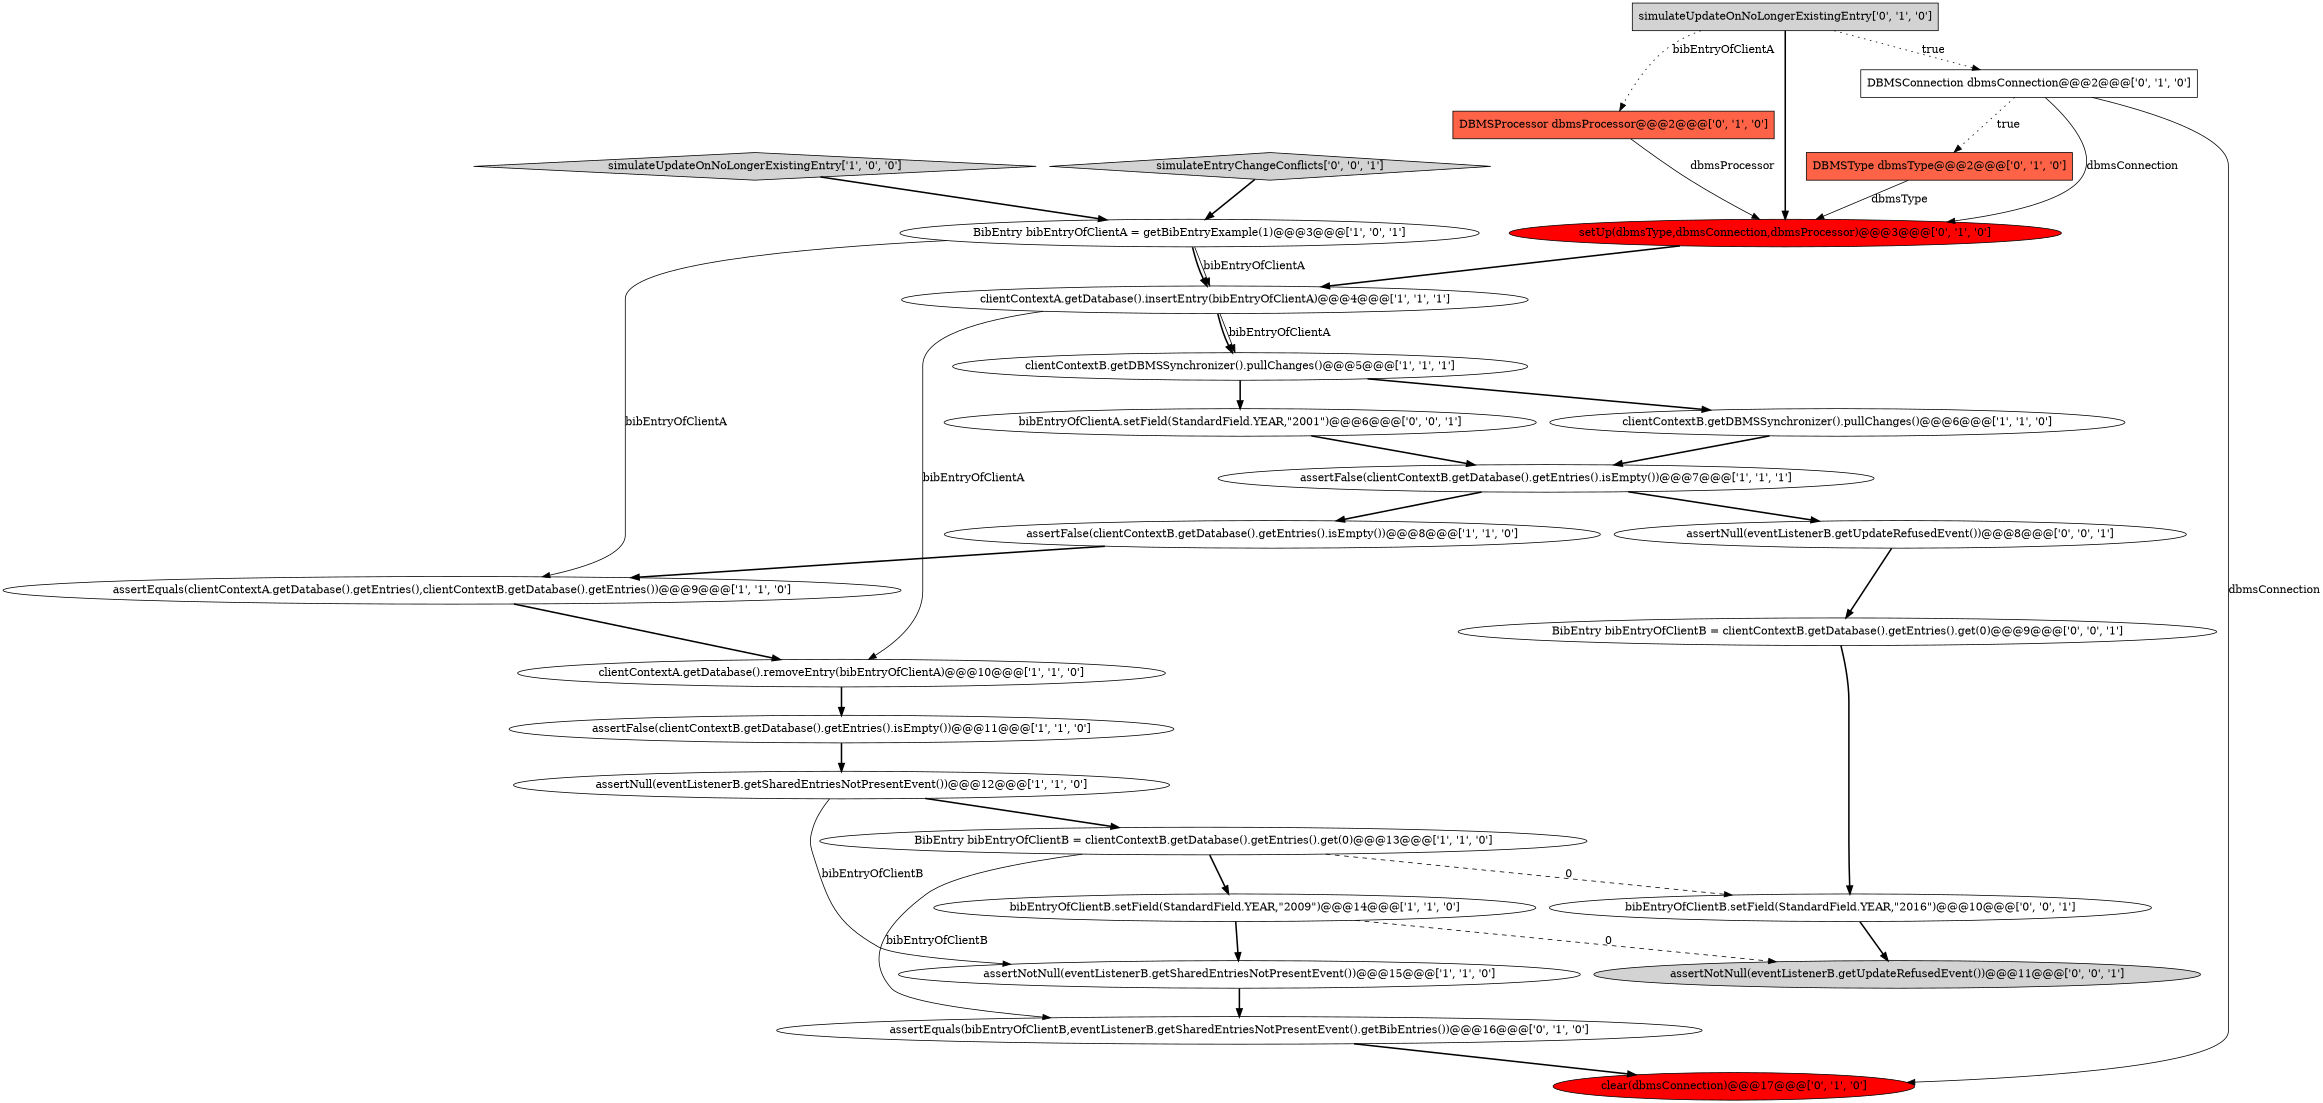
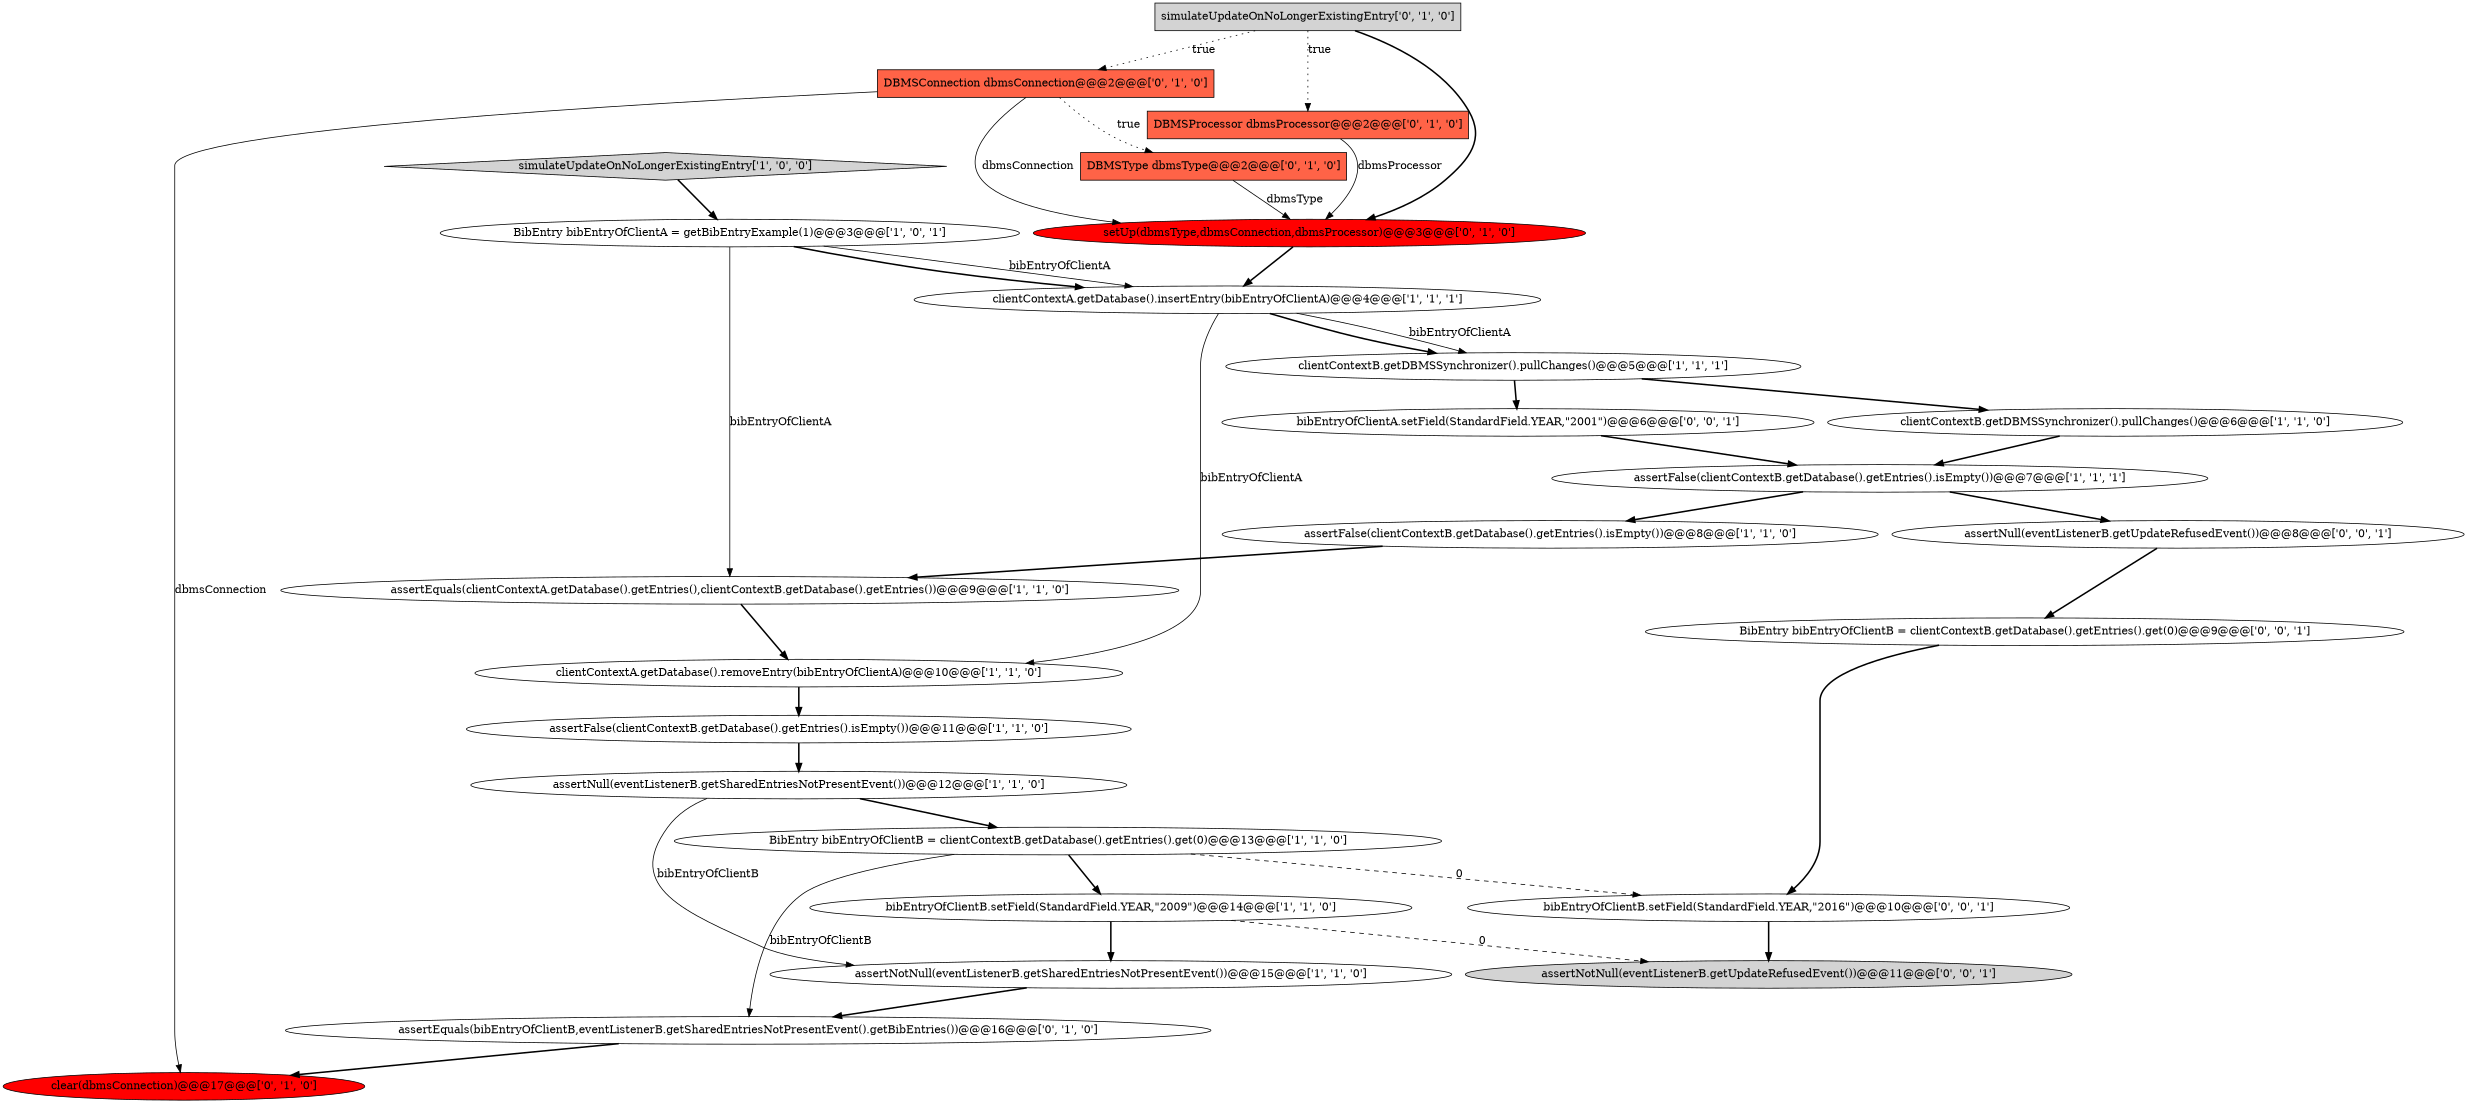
(1724, 50) -> (1320, 50)
(2029, 84) -> (1046, 84)
(1270, 166) -> none
